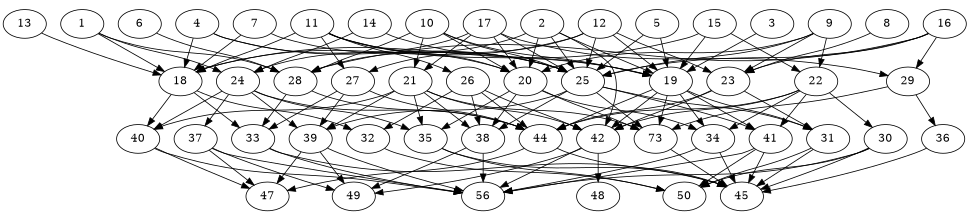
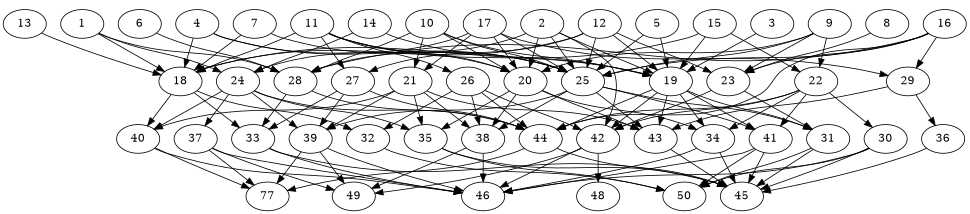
(500, 110) -> none
(639, 110) -> (762, 93)
(656, 139) -> (656, 139)
(268, 196) -> (268, 196)
(483, 196) -> (483, 196)
